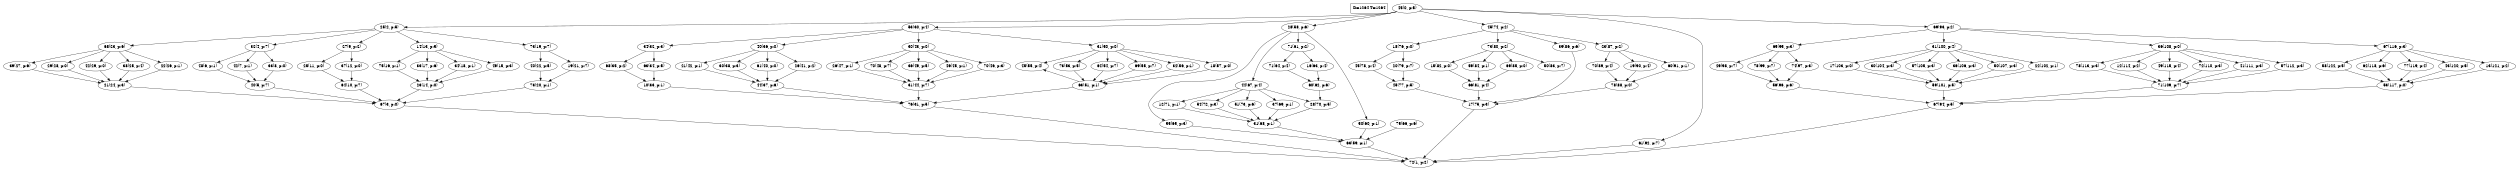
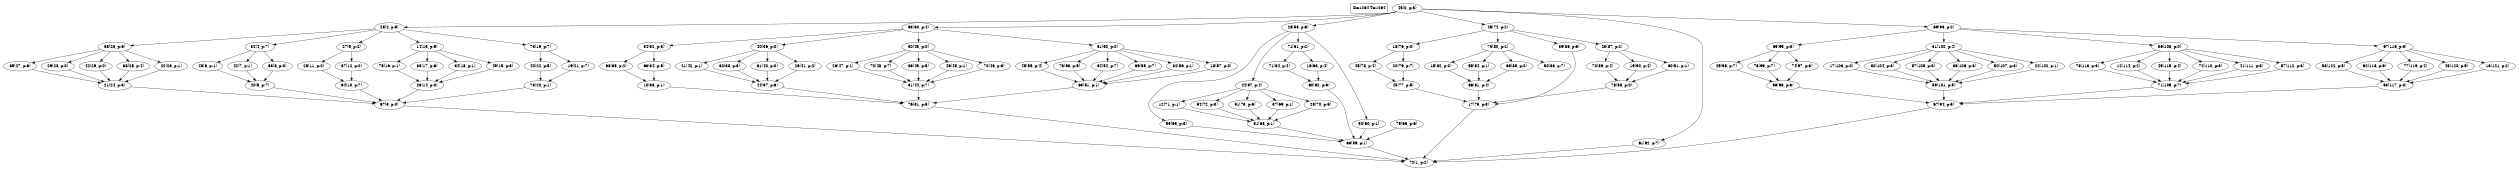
(1063, 76) -> (1058, 76)
(1320, 94) -> (1345, 110)
